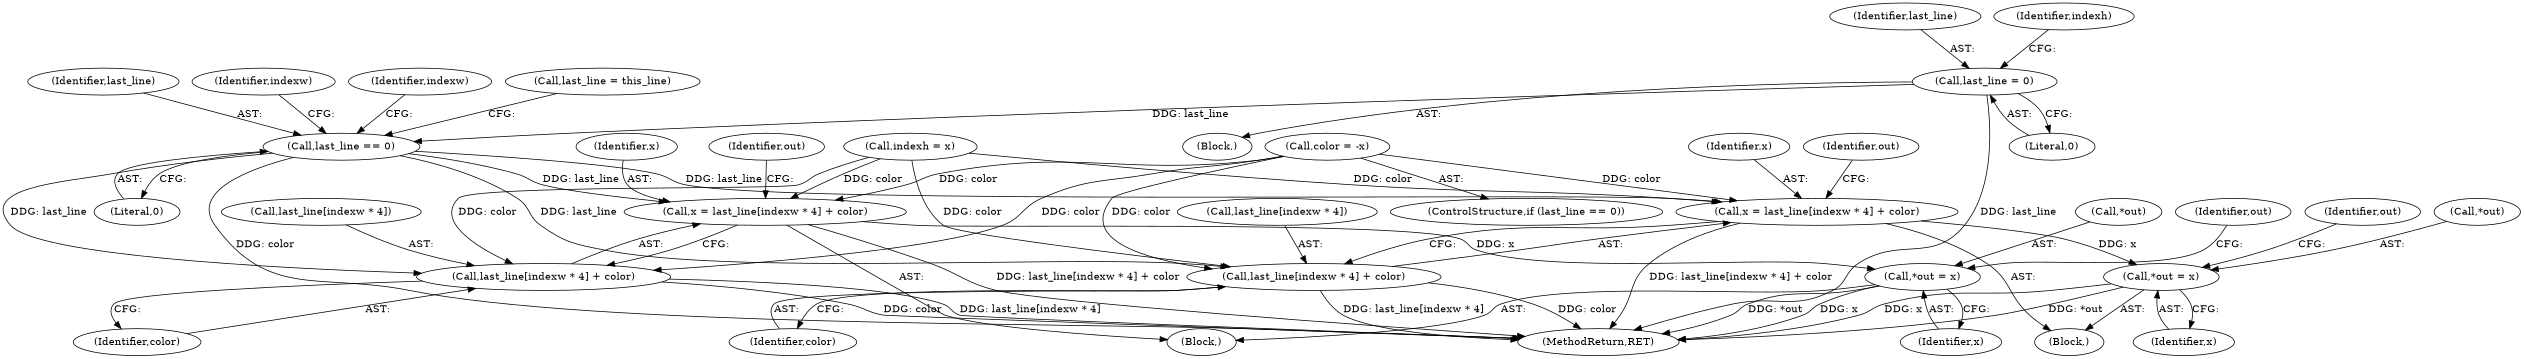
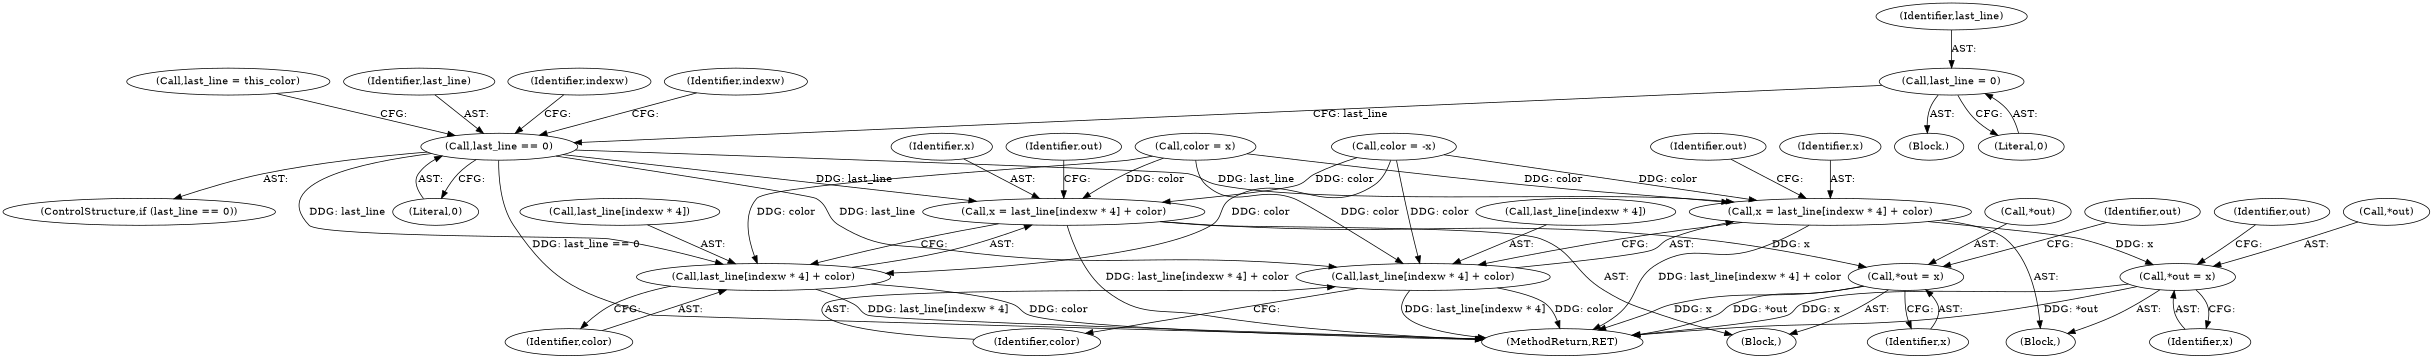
(2064, 16) -> none
(603, 82) -> (228, 82)
(1191, 114) -> (1350, 114)
(910, 147) -> (1196, 147)
(1421, 177) -> (303, 167)
(265, 244) -> (587, 244)
(1866, 259) -> none
